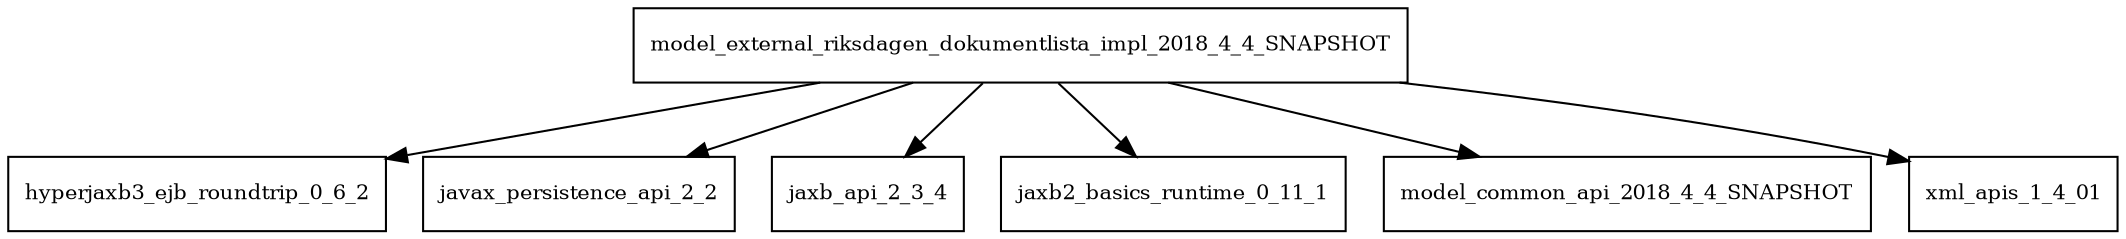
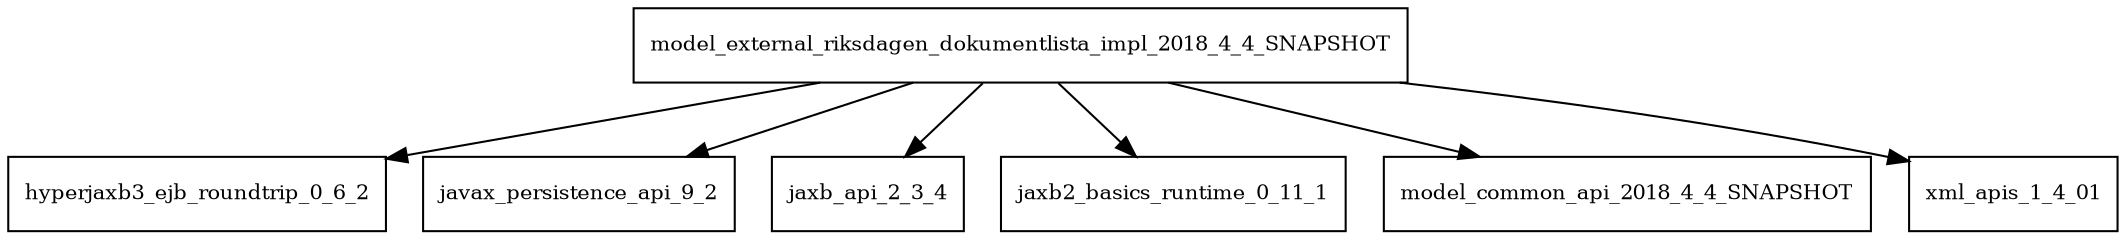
(579, 194) -> (579, 194)
